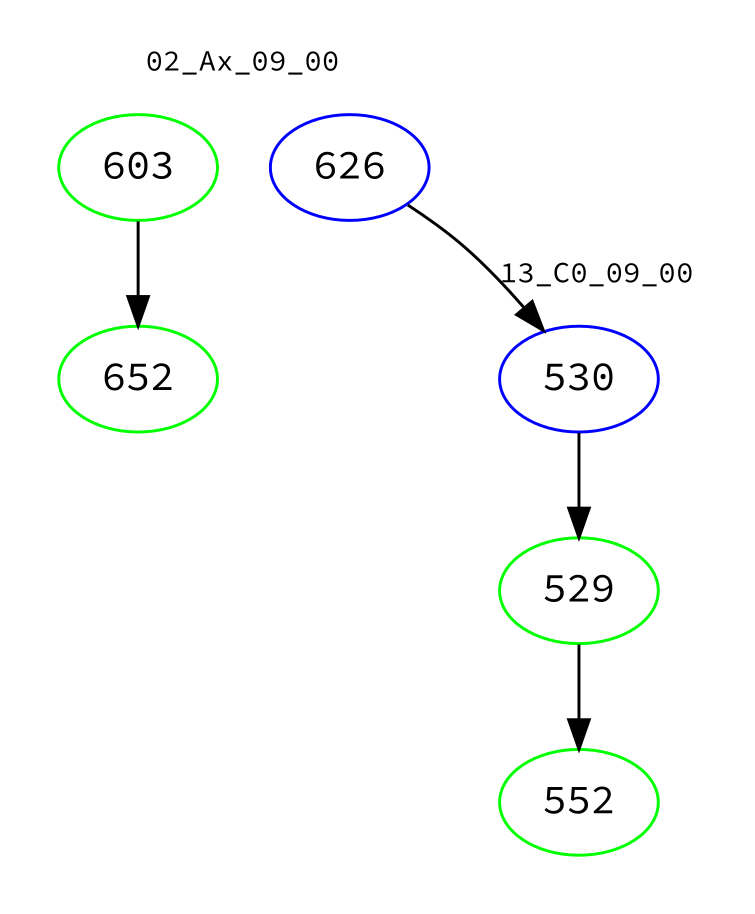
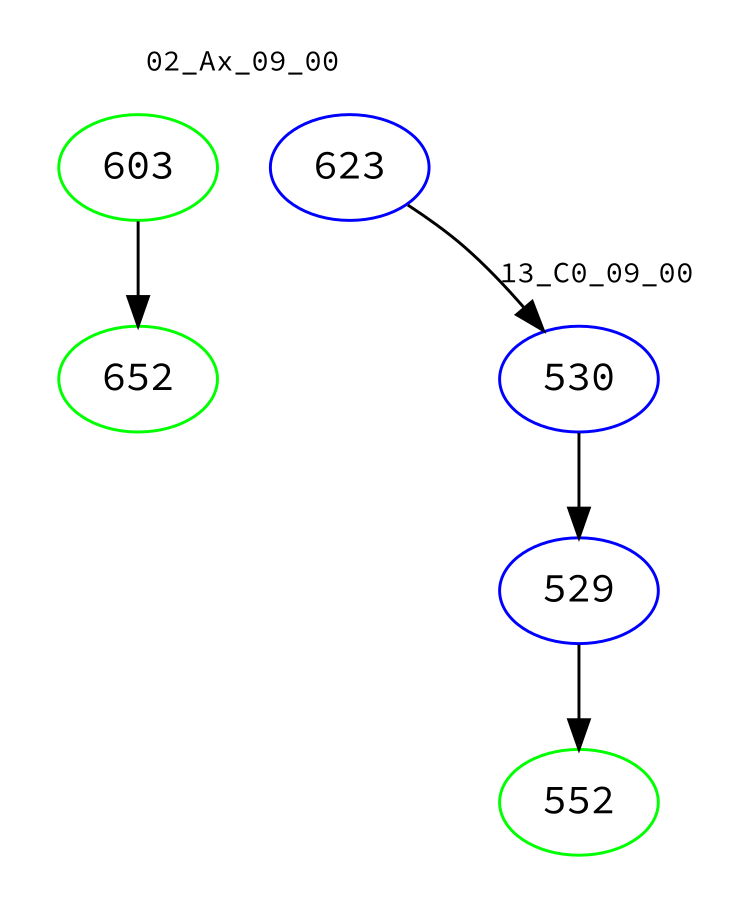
(350, 168) -> (350, 168)
(579, 591) -> (579, 591)
